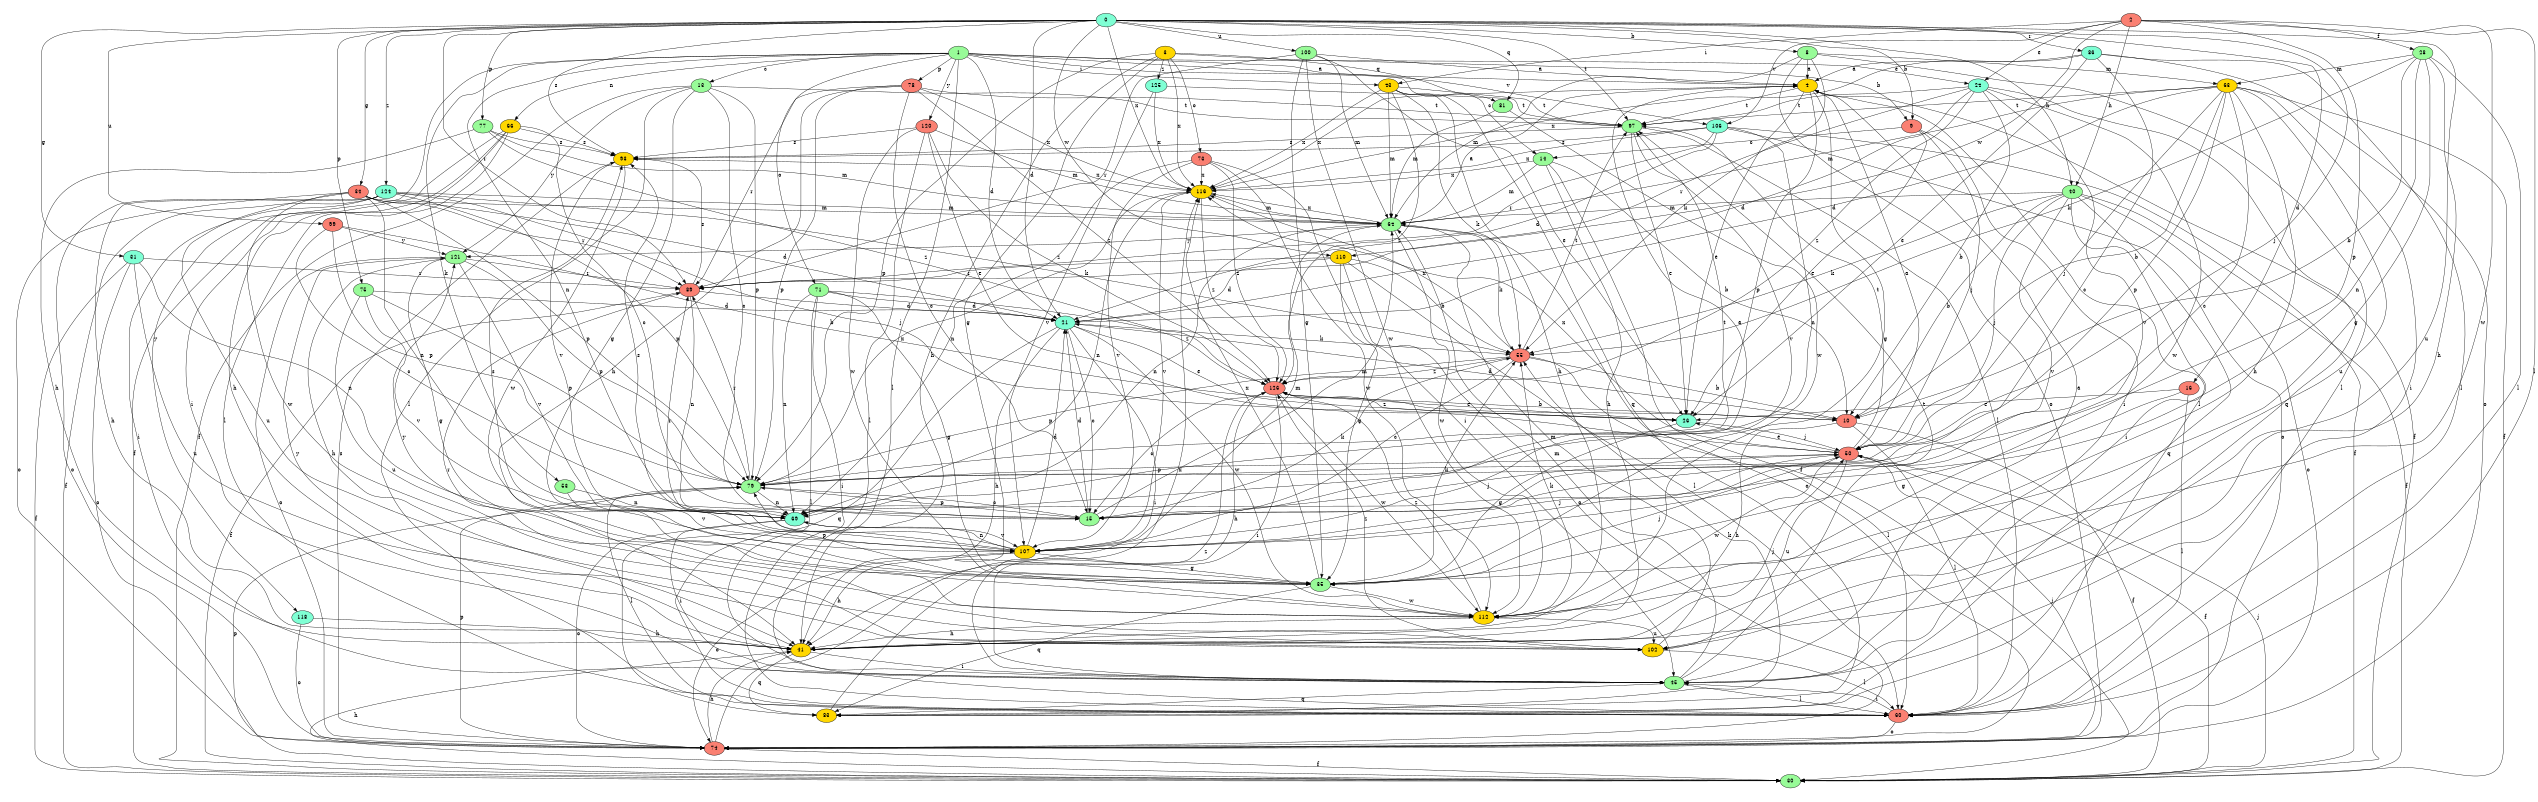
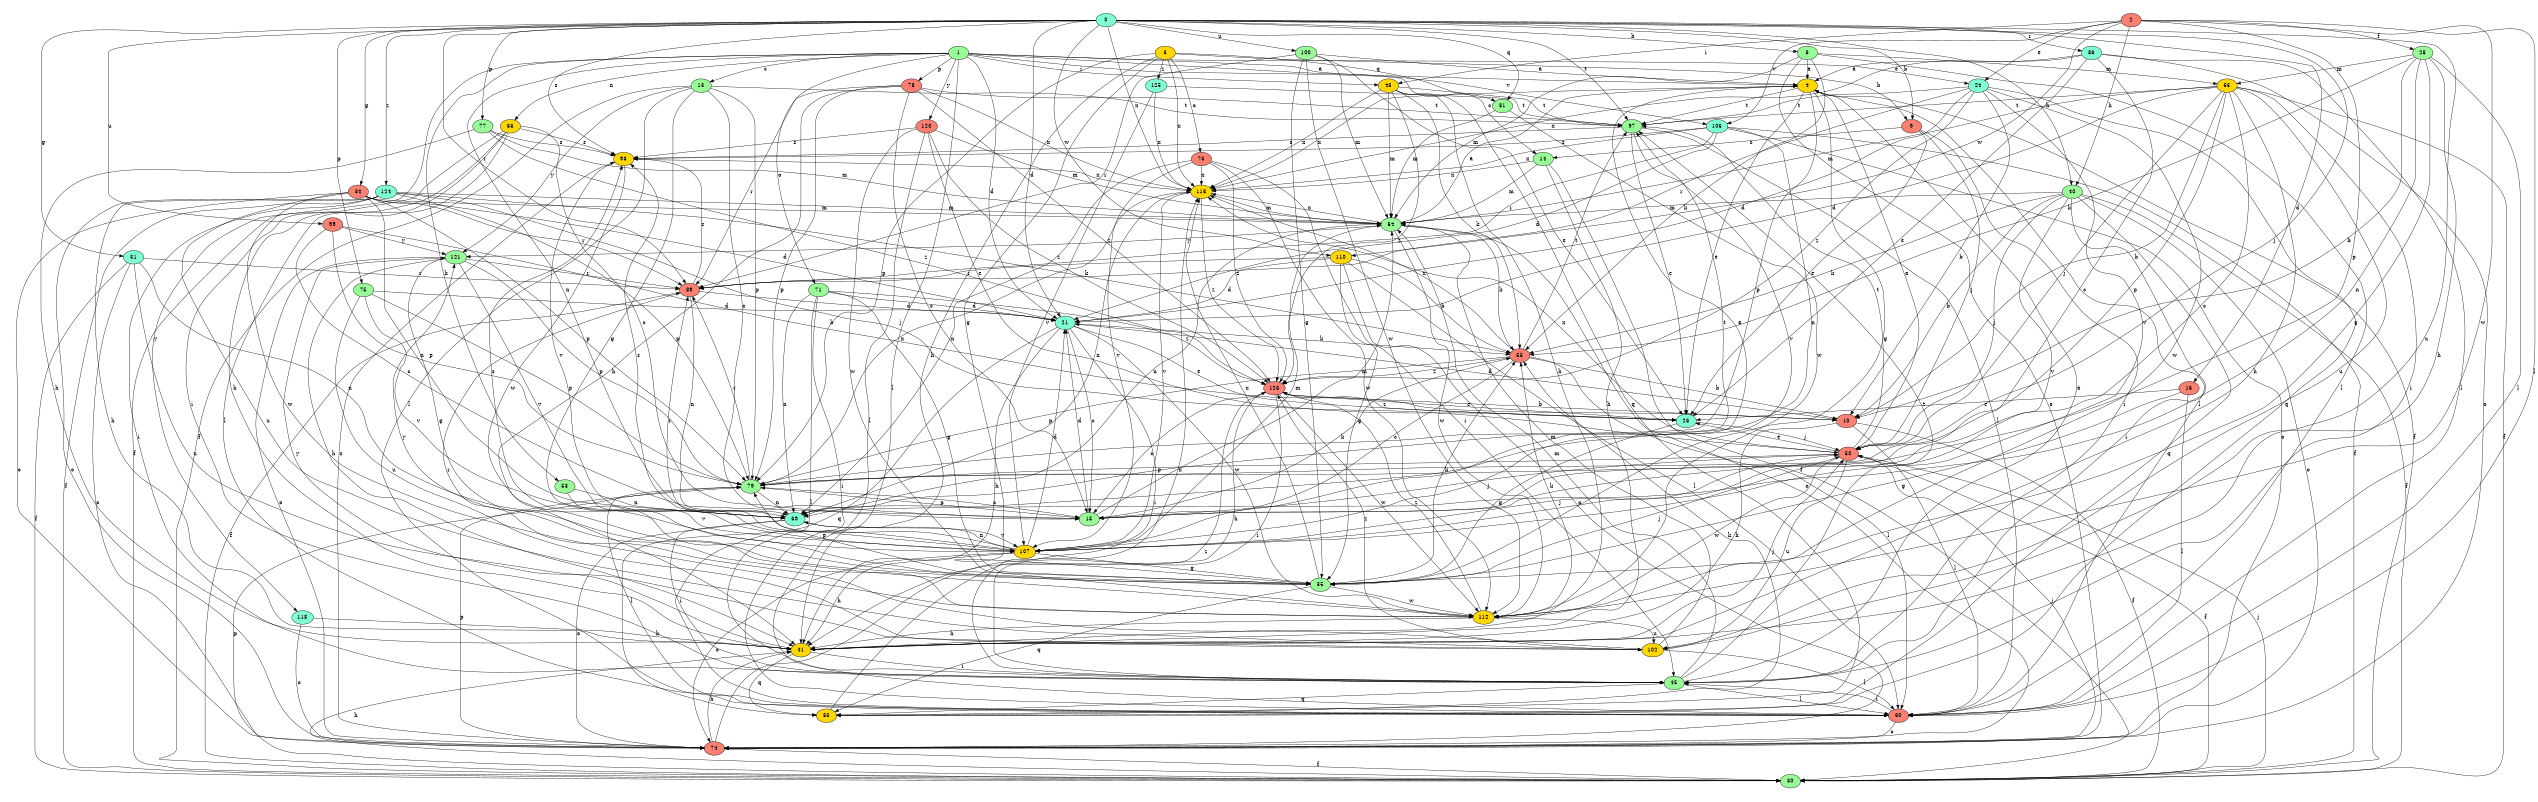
(1711, 287) -> none
